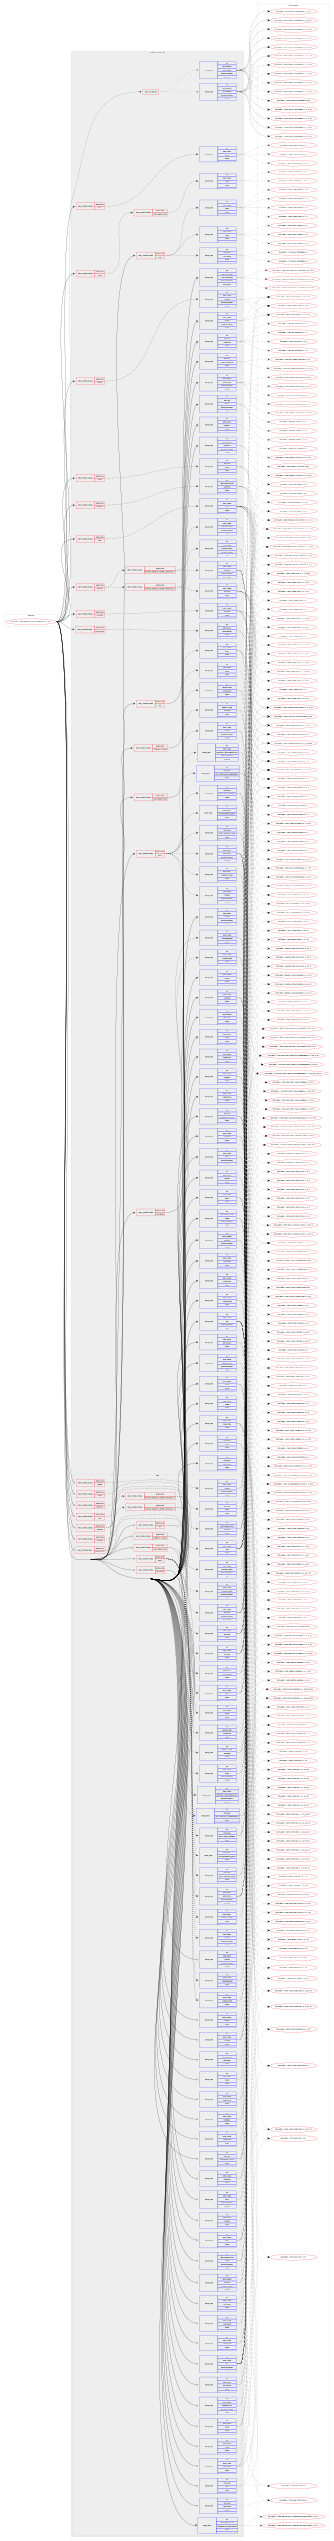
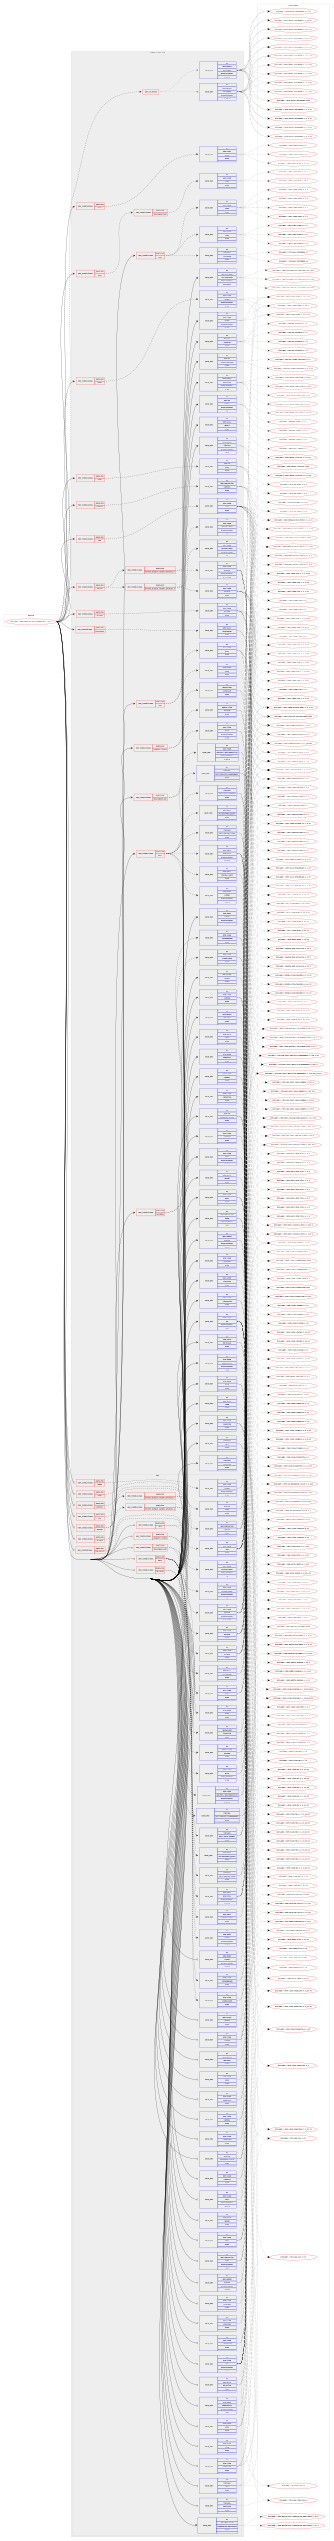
(293, 342) -> (293, 342)
